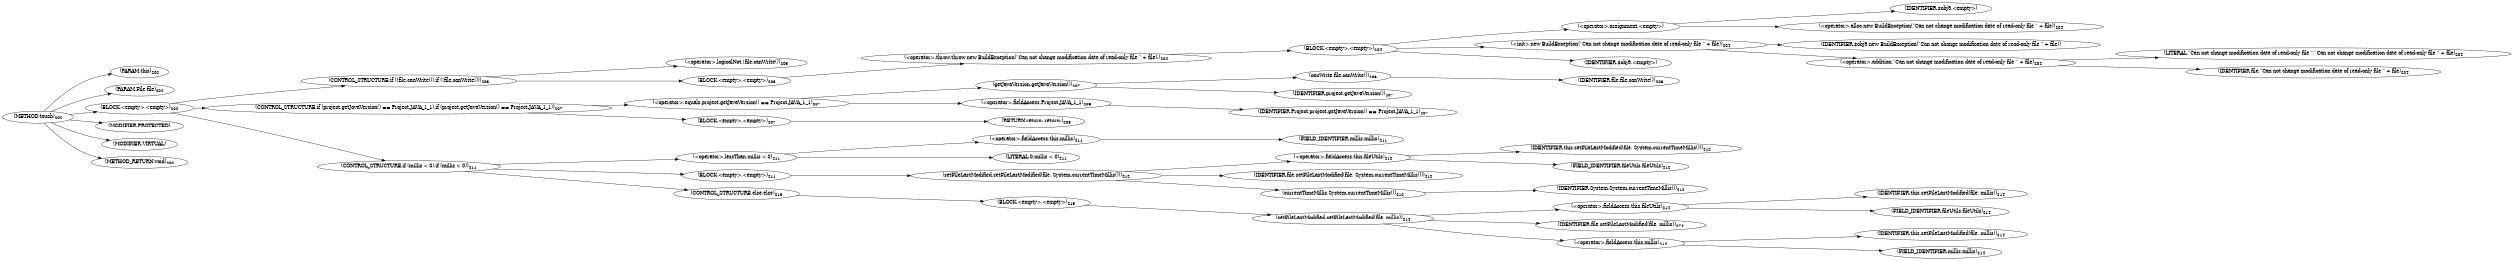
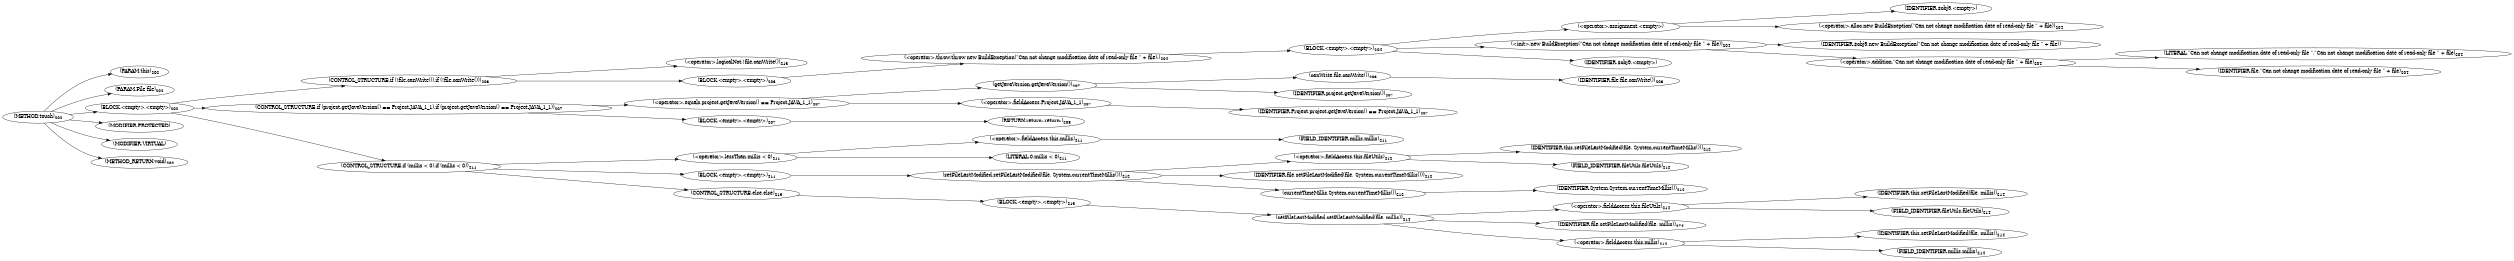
(784, 62) -> (784, 62)
(1087, 103) -> (1087, 103)
